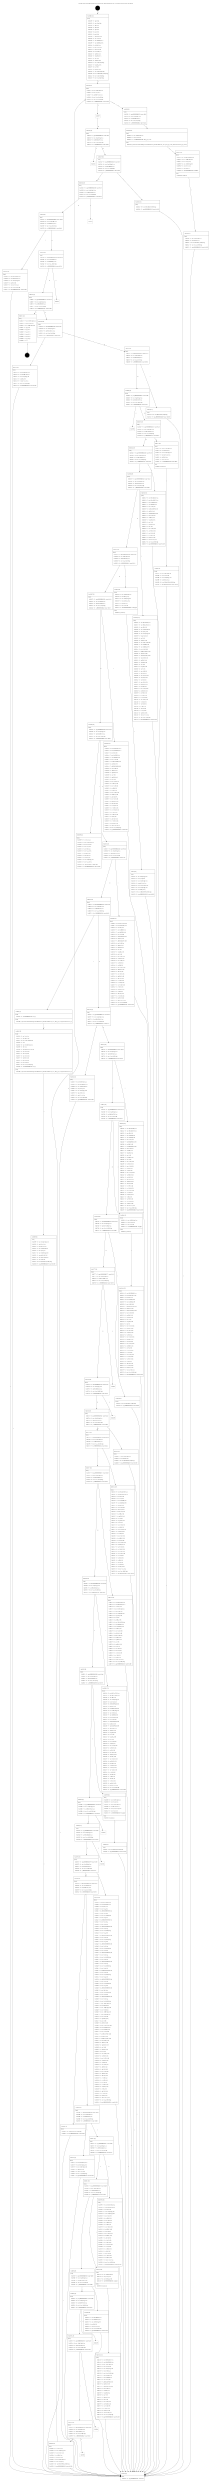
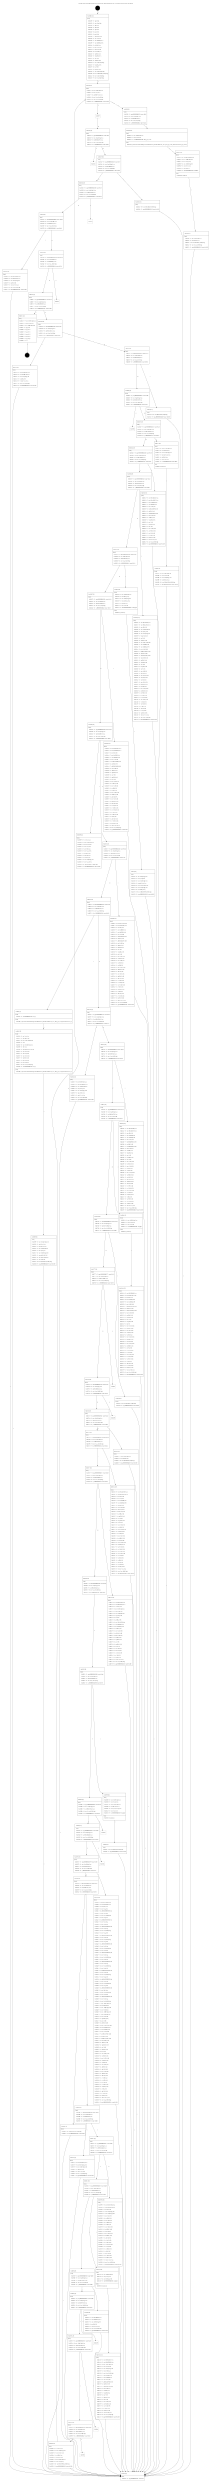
(114, 1739) -> none
